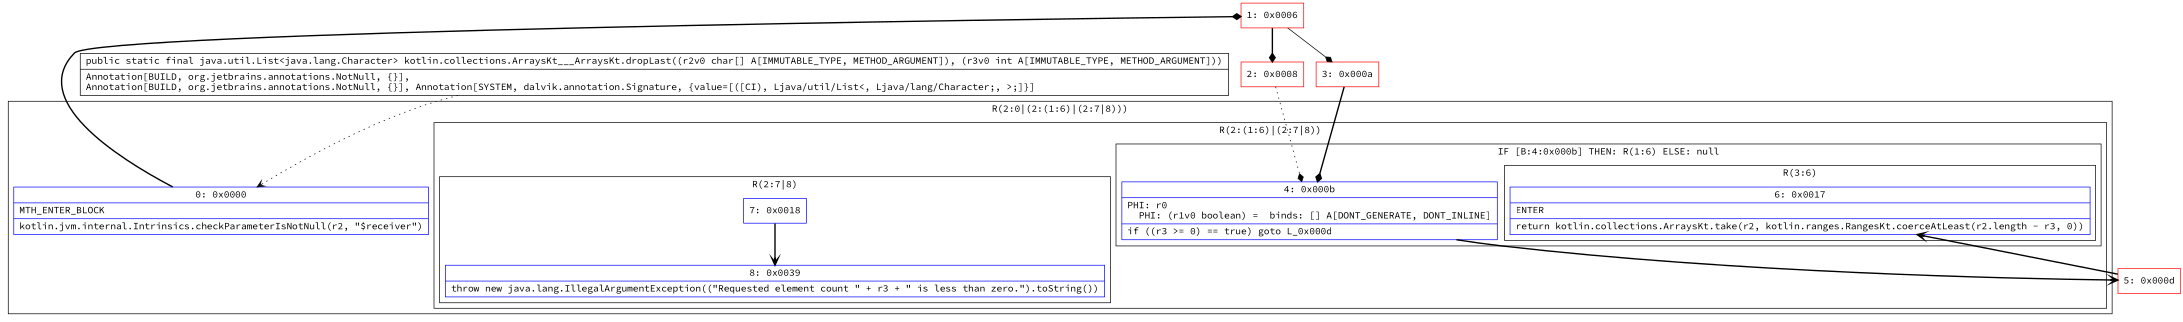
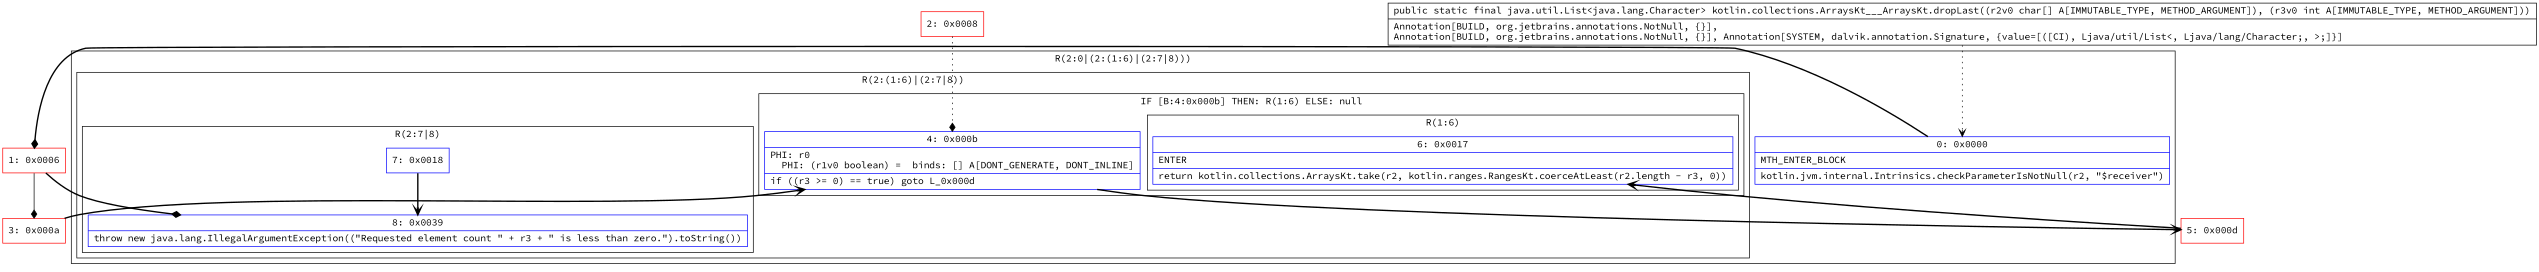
(1272, 41) -> (105, 203)
(1332, 130) -> (431, 201)
(1800, 173) -> (1443, 123)
